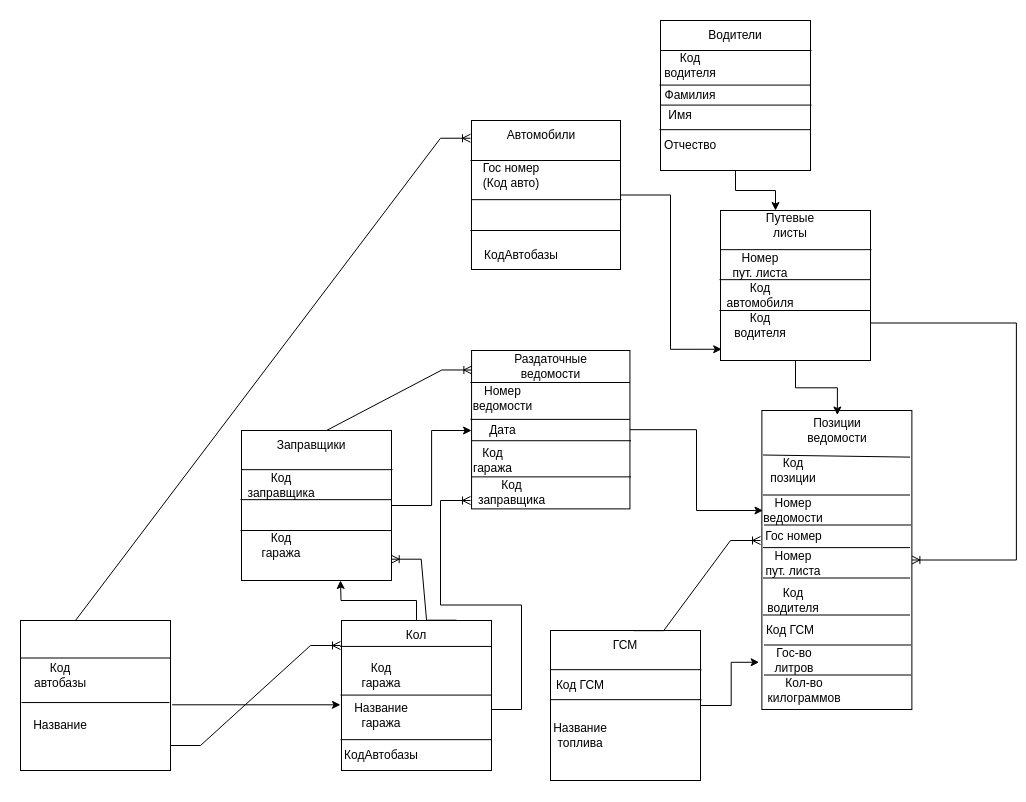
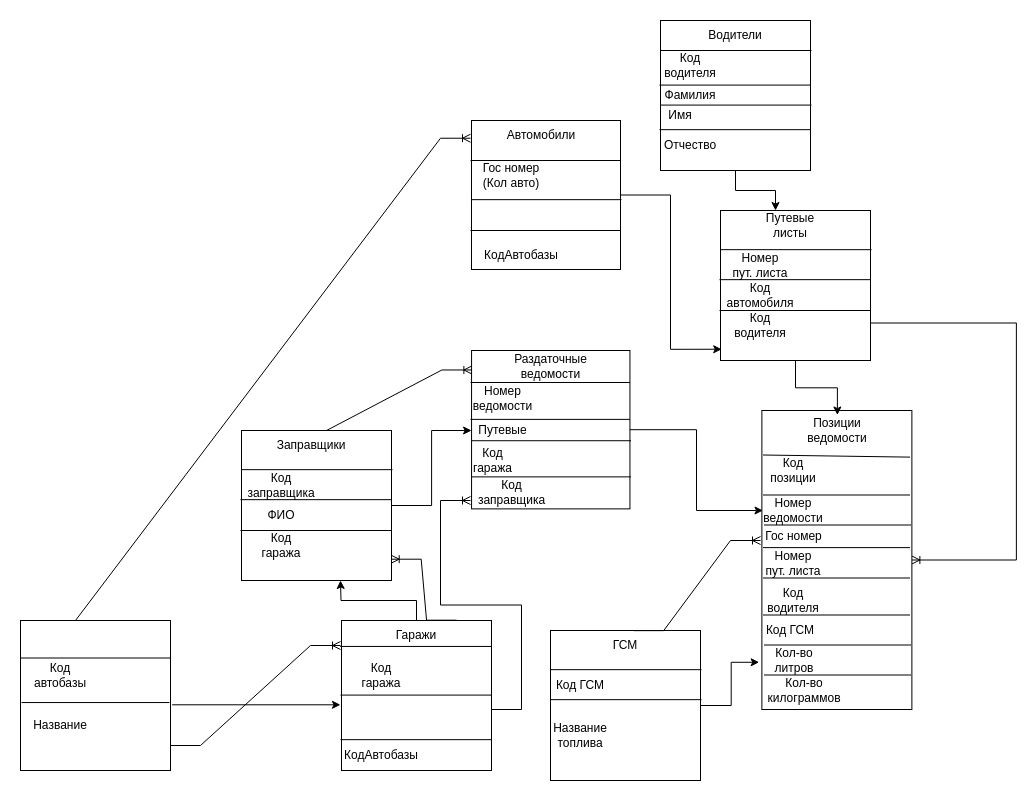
(512, 176) -> (512, 176)
(503, 431) -> (503, 431)
none -> (282, 516)
(417, 636) -> (417, 636)
(795, 661) -> (795, 661)
(382, 716) -> none
